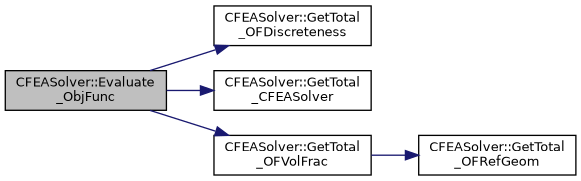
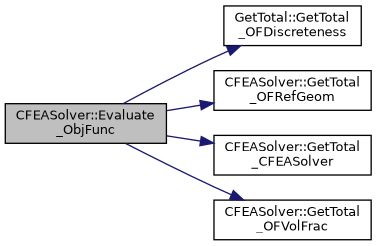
(293, 26) -> (293, 26)
(388, 155) -> (184, 108)
